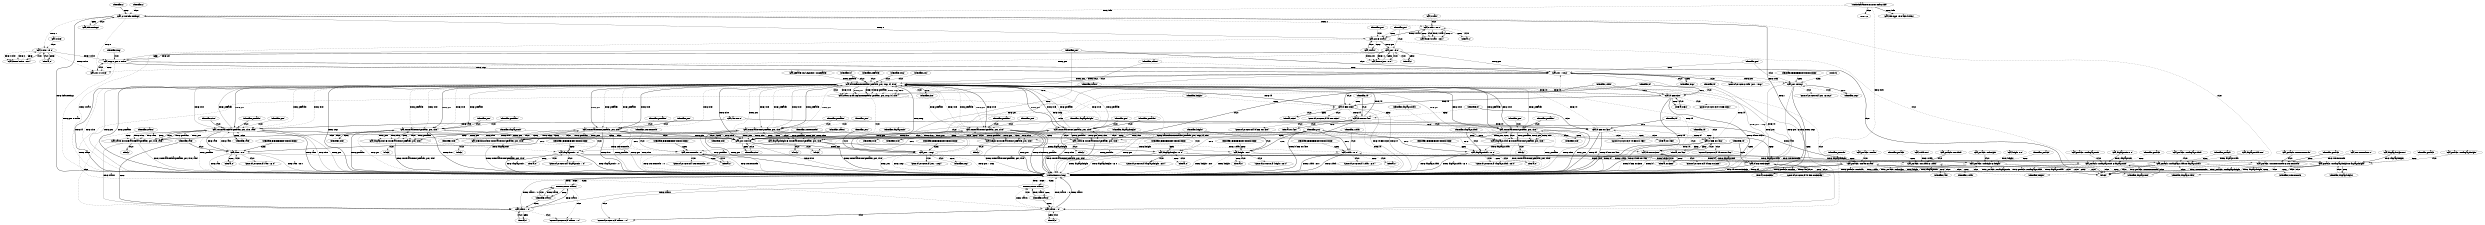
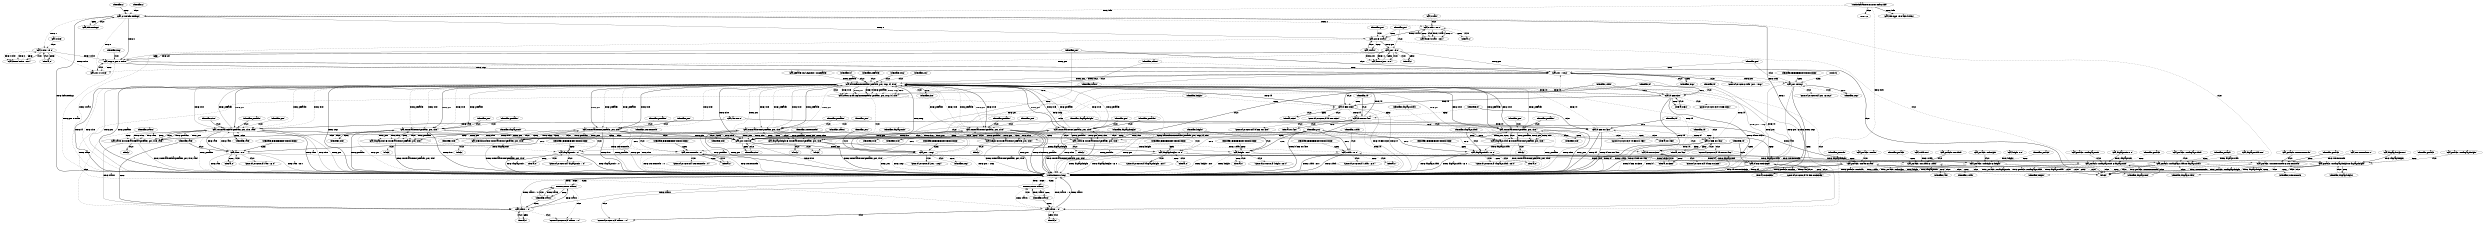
none -> (128, 40)
